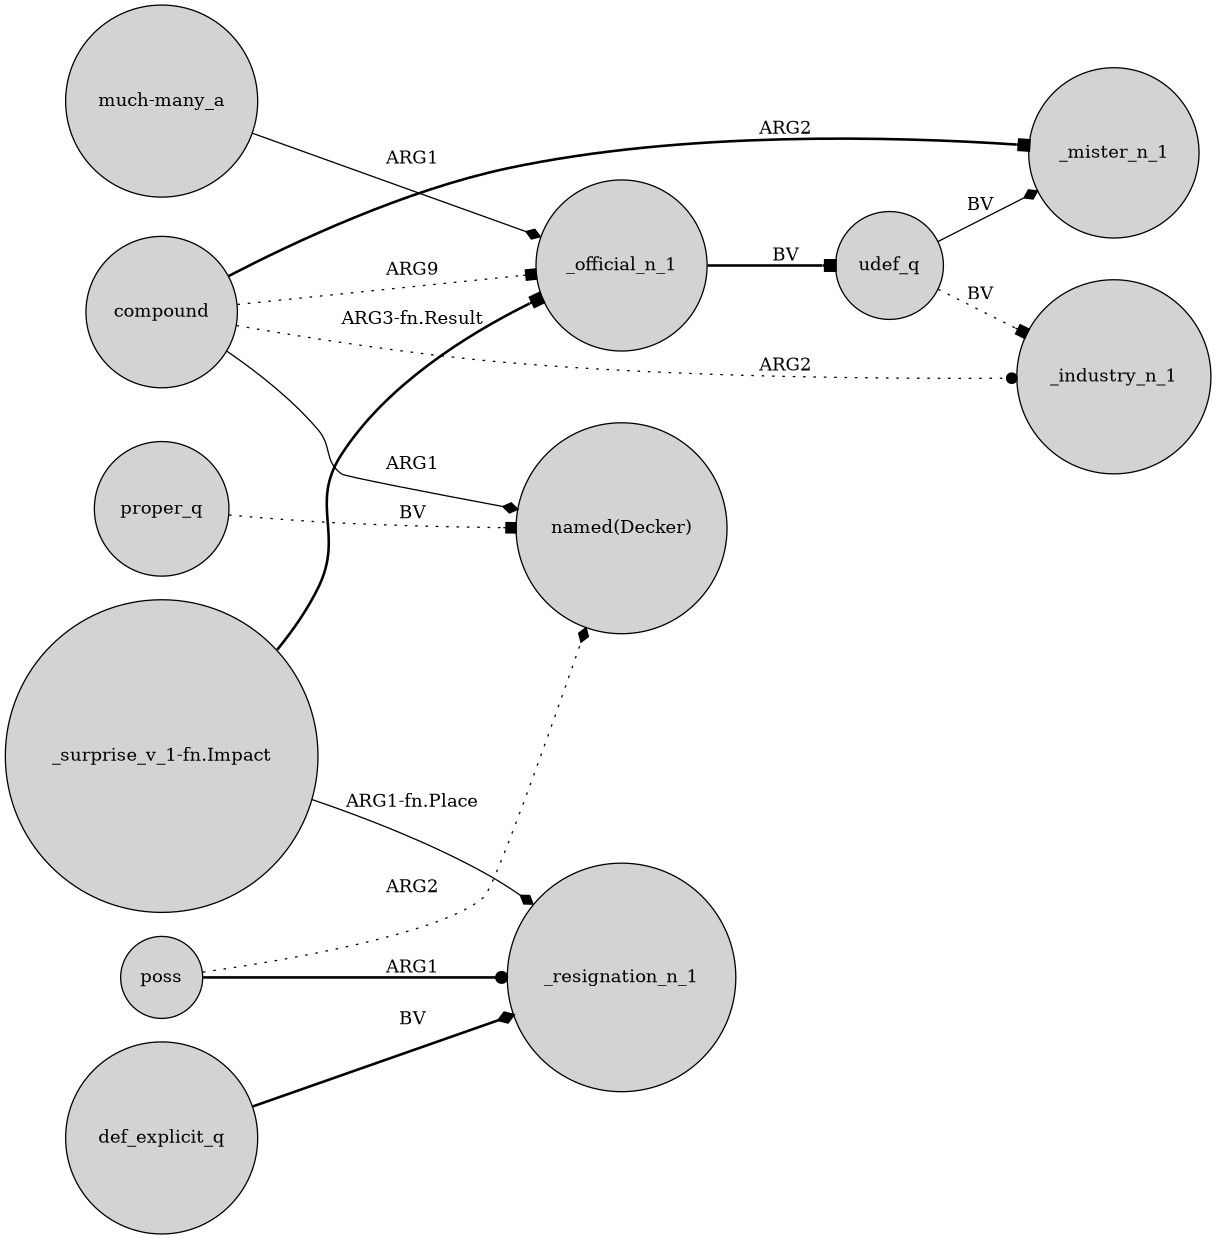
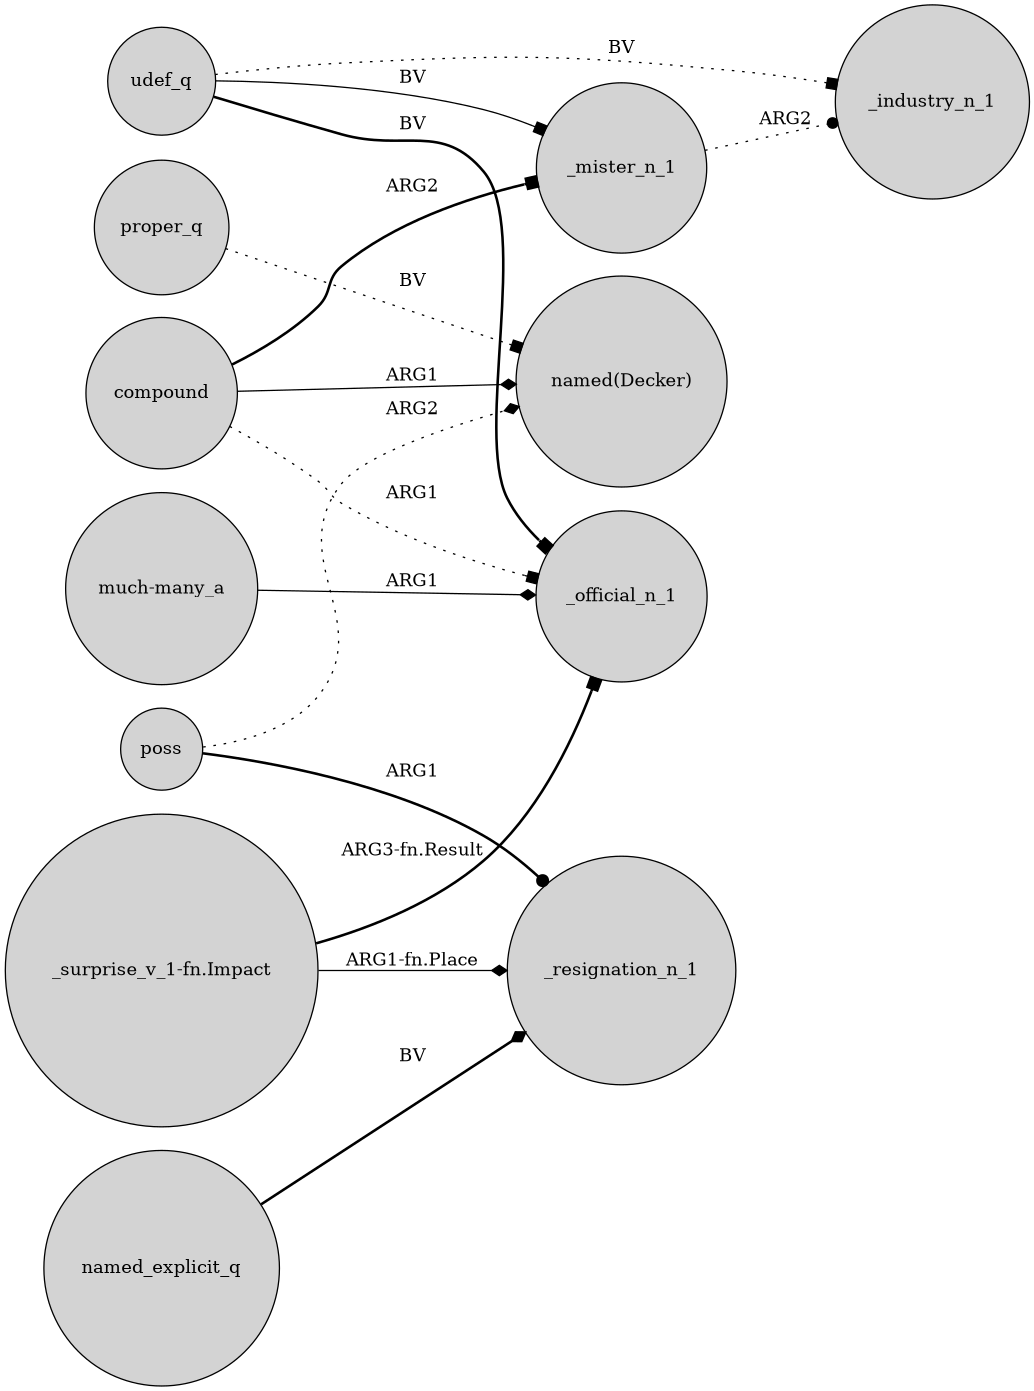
(981, 220) -> (376, 91)
(765, 265) -> (500, 218)
(413, 270) -> (413, 493)
(620, 370) -> (766, 137)
(162, 1138) -> (162, 1268)
